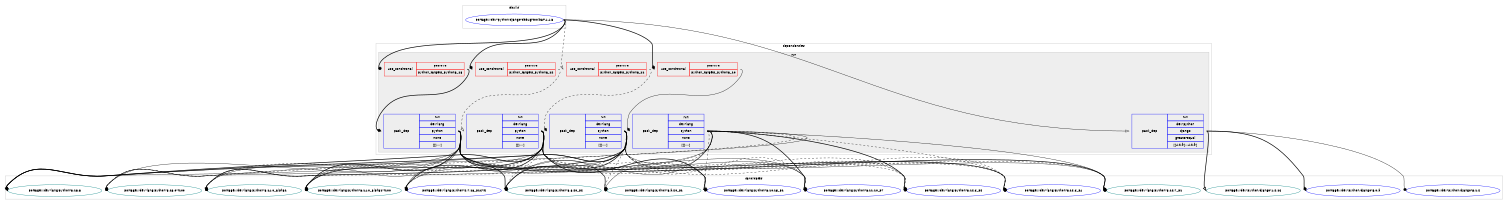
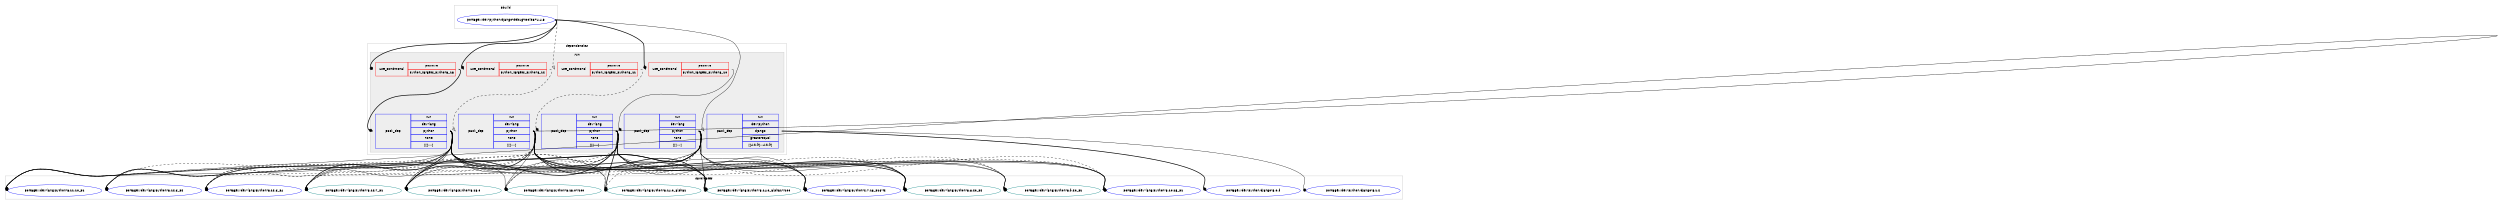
(55, 191) -> (454, 191)
(854, 191) -> (55, 191)
(1253, 191) -> none
